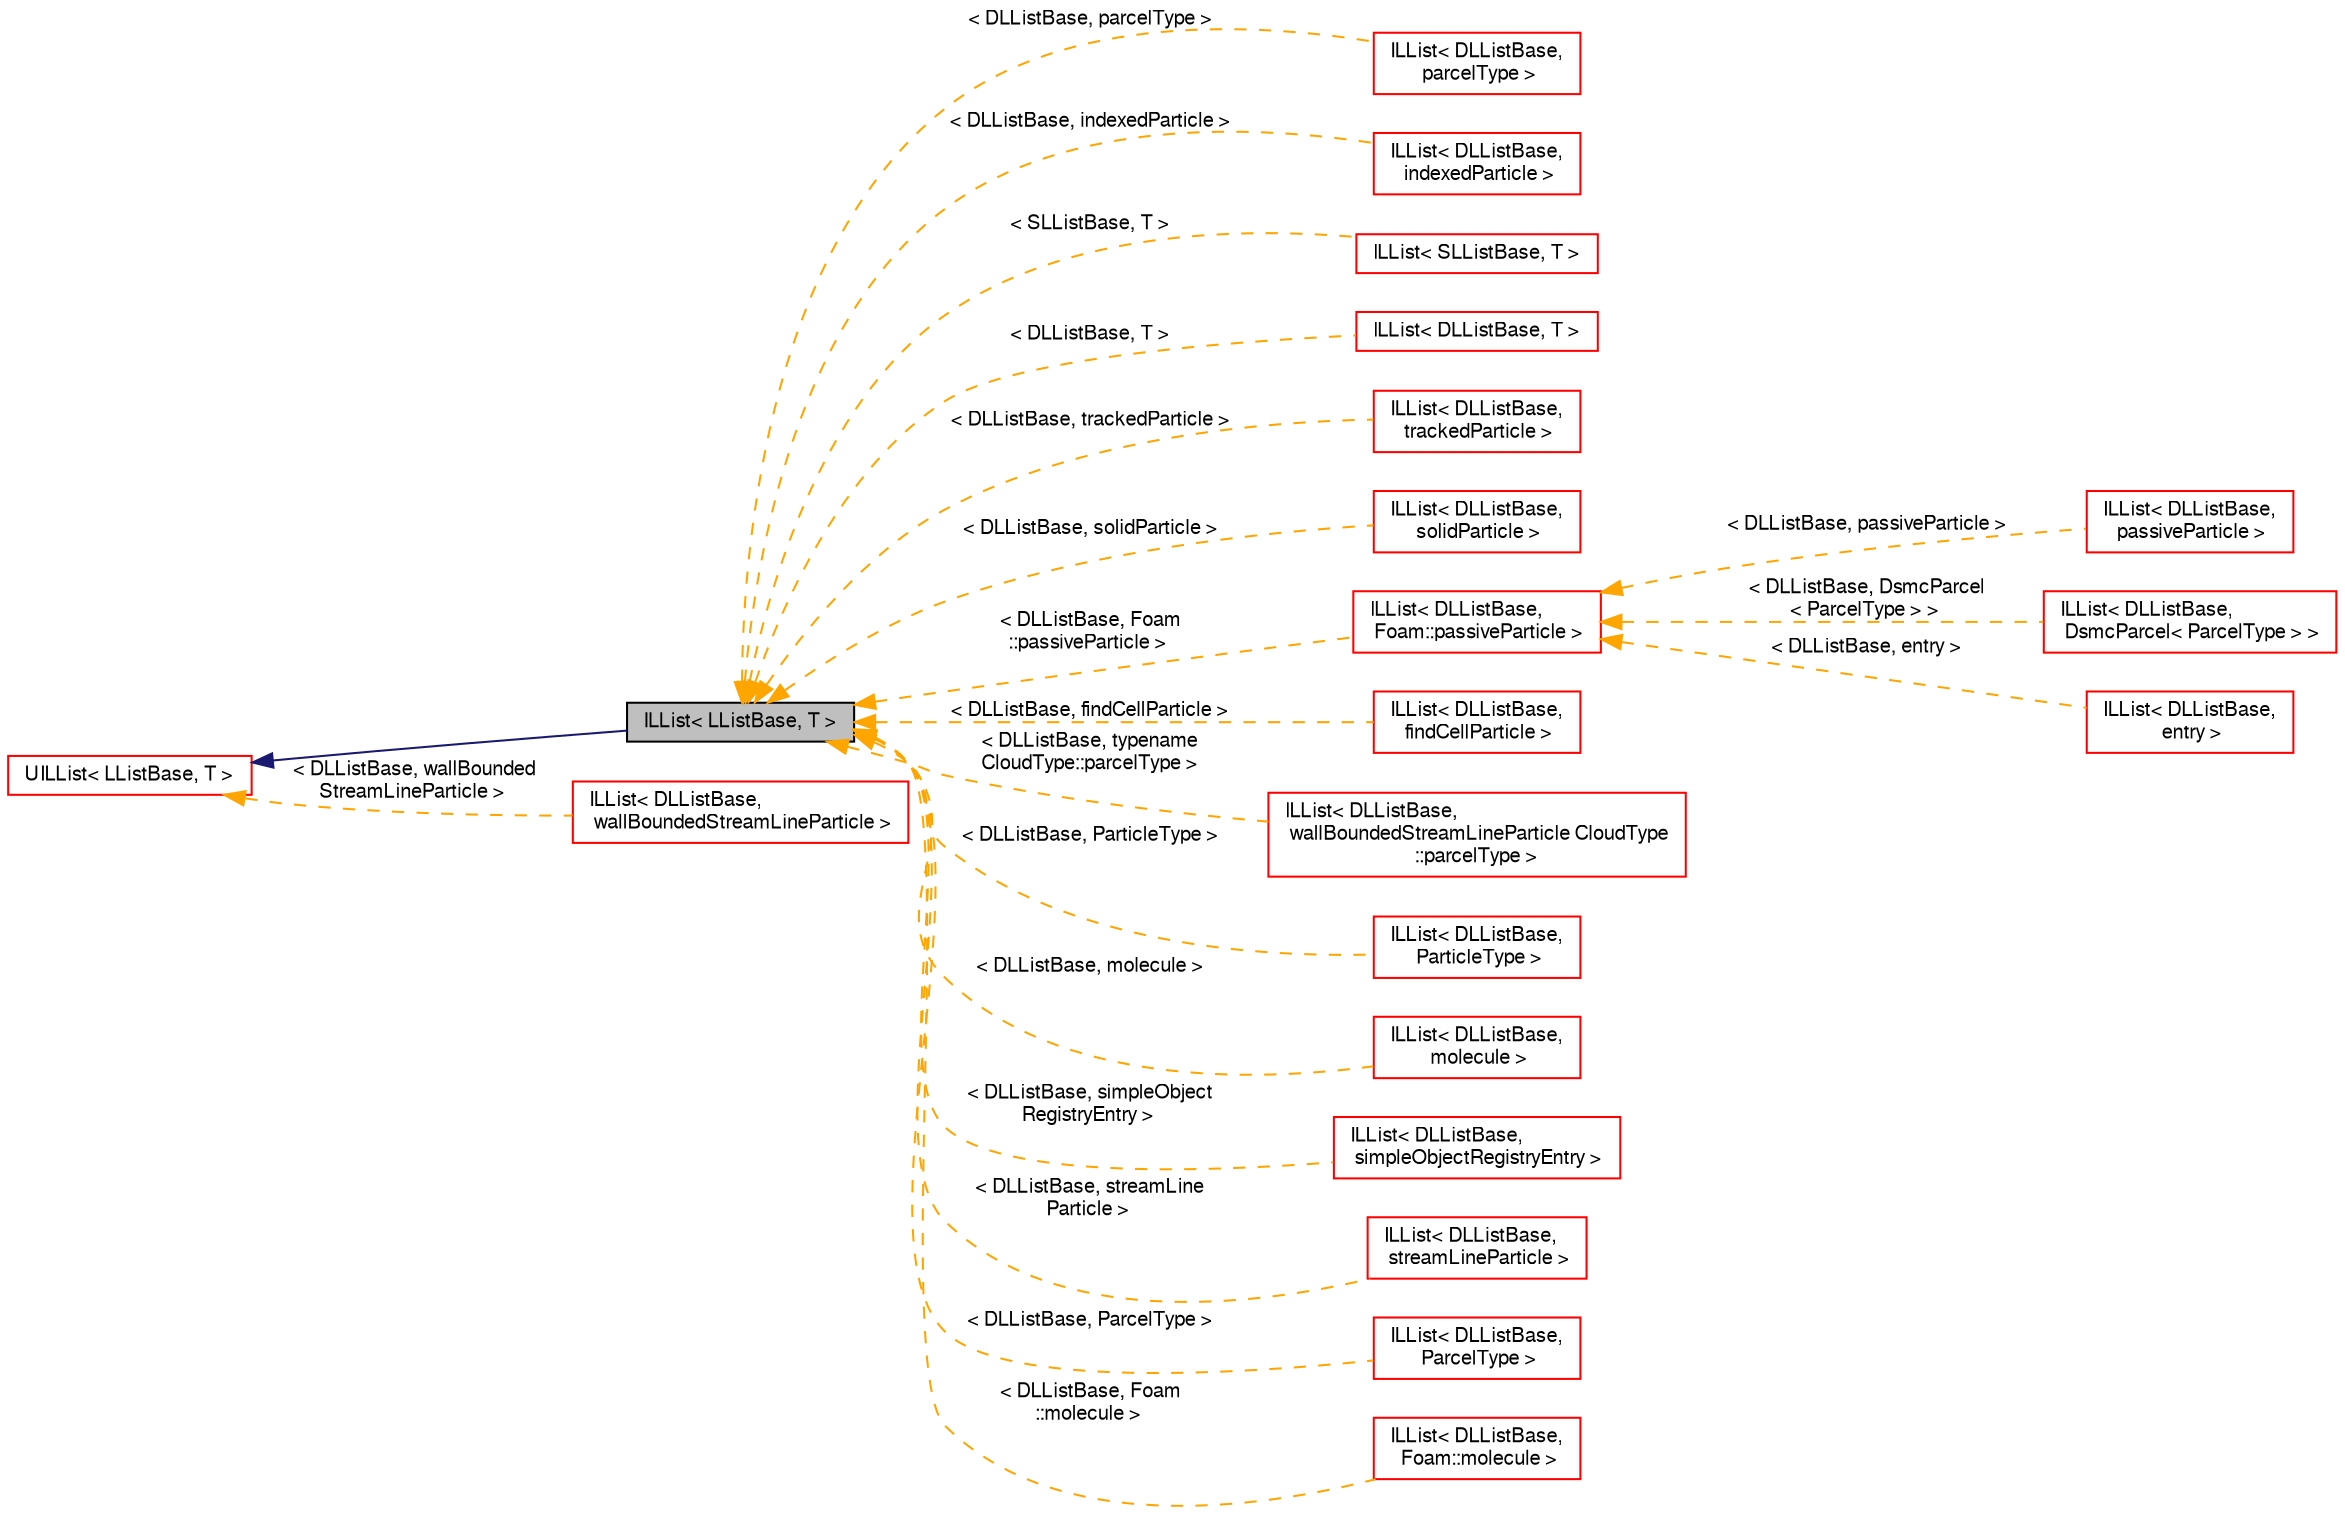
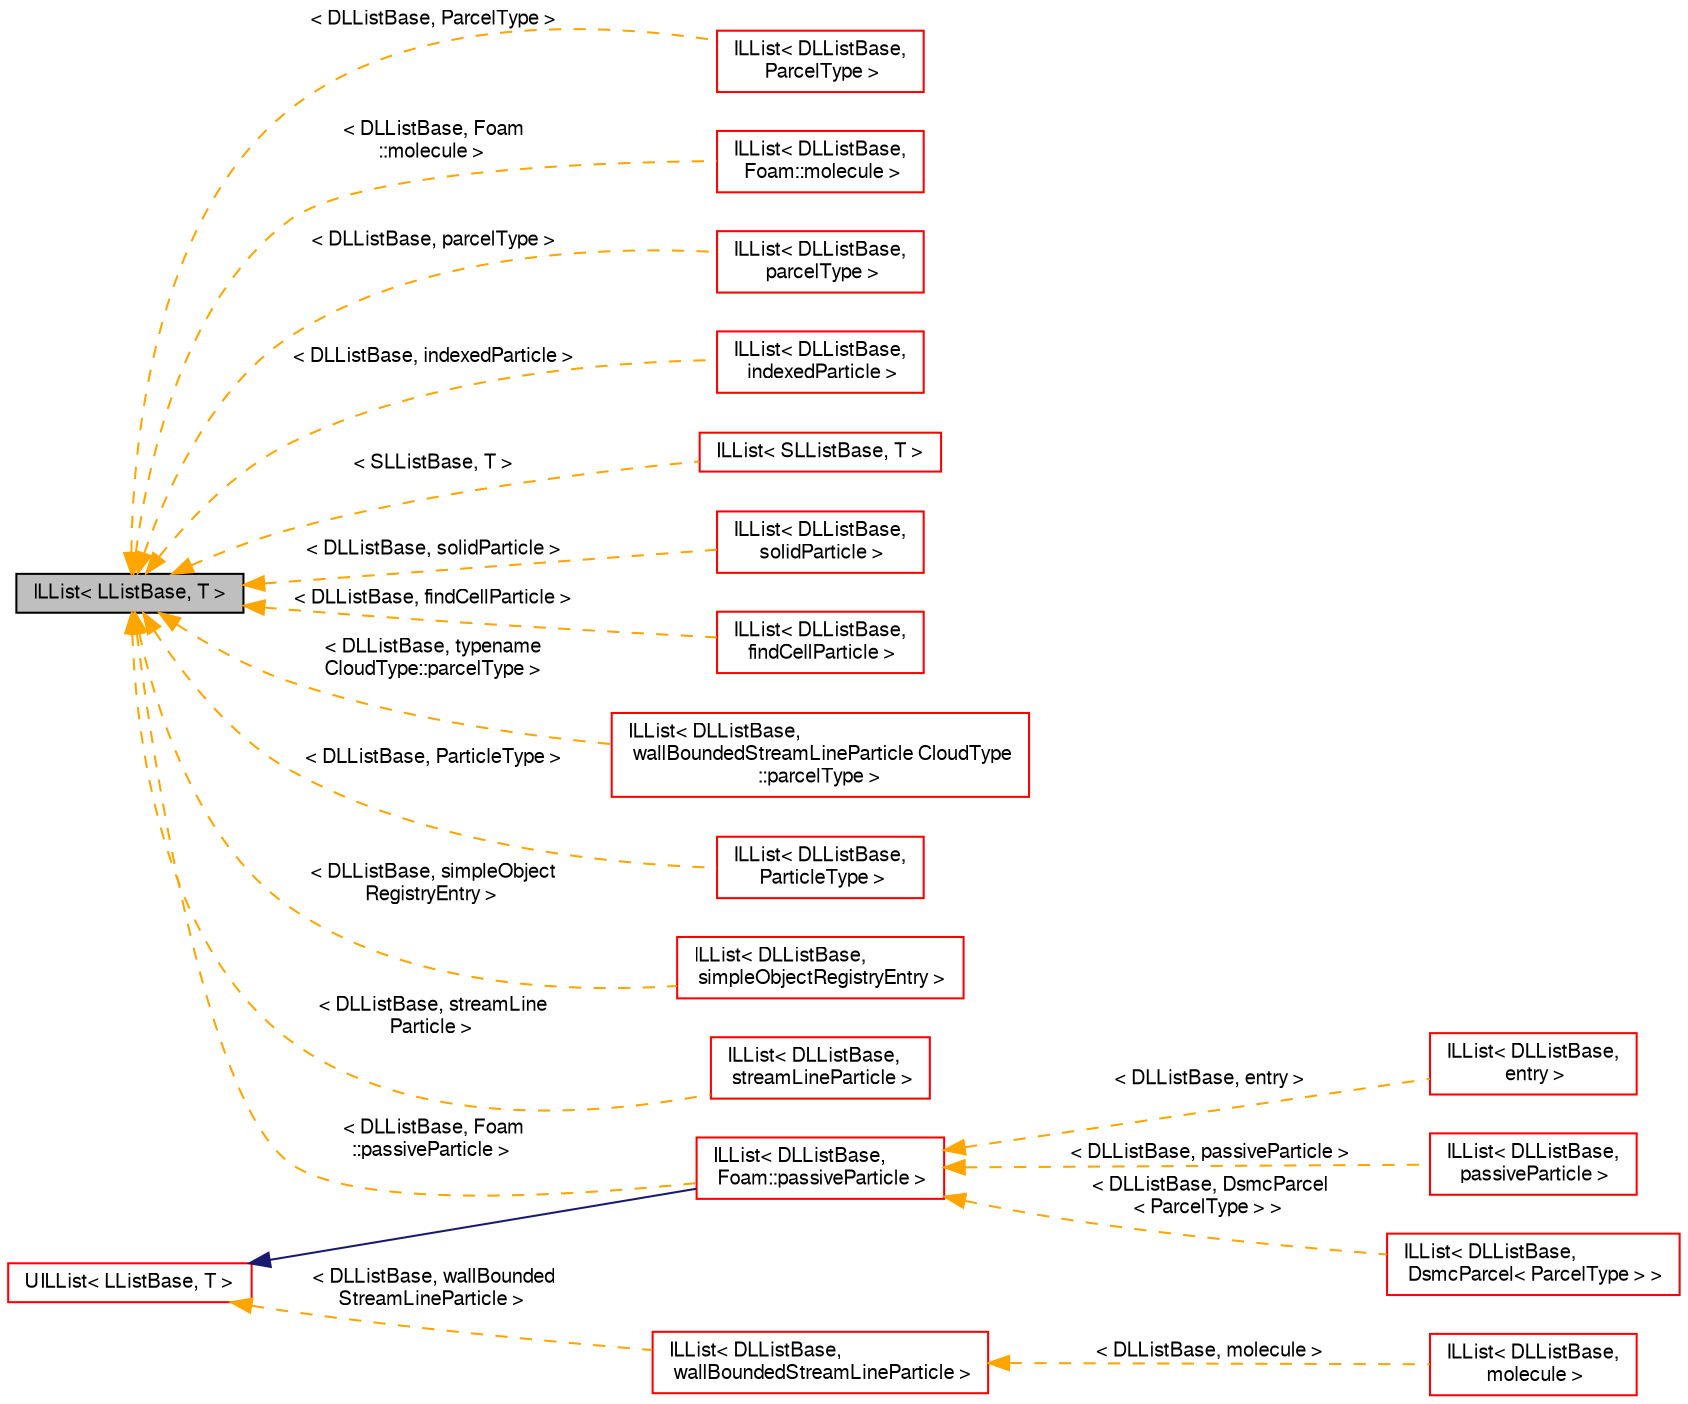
(1477, 331) -> none
(1477, 421) -> none
(450, 745) -> (483, 1224)
(1019, 1028) -> (1220, 1364)
